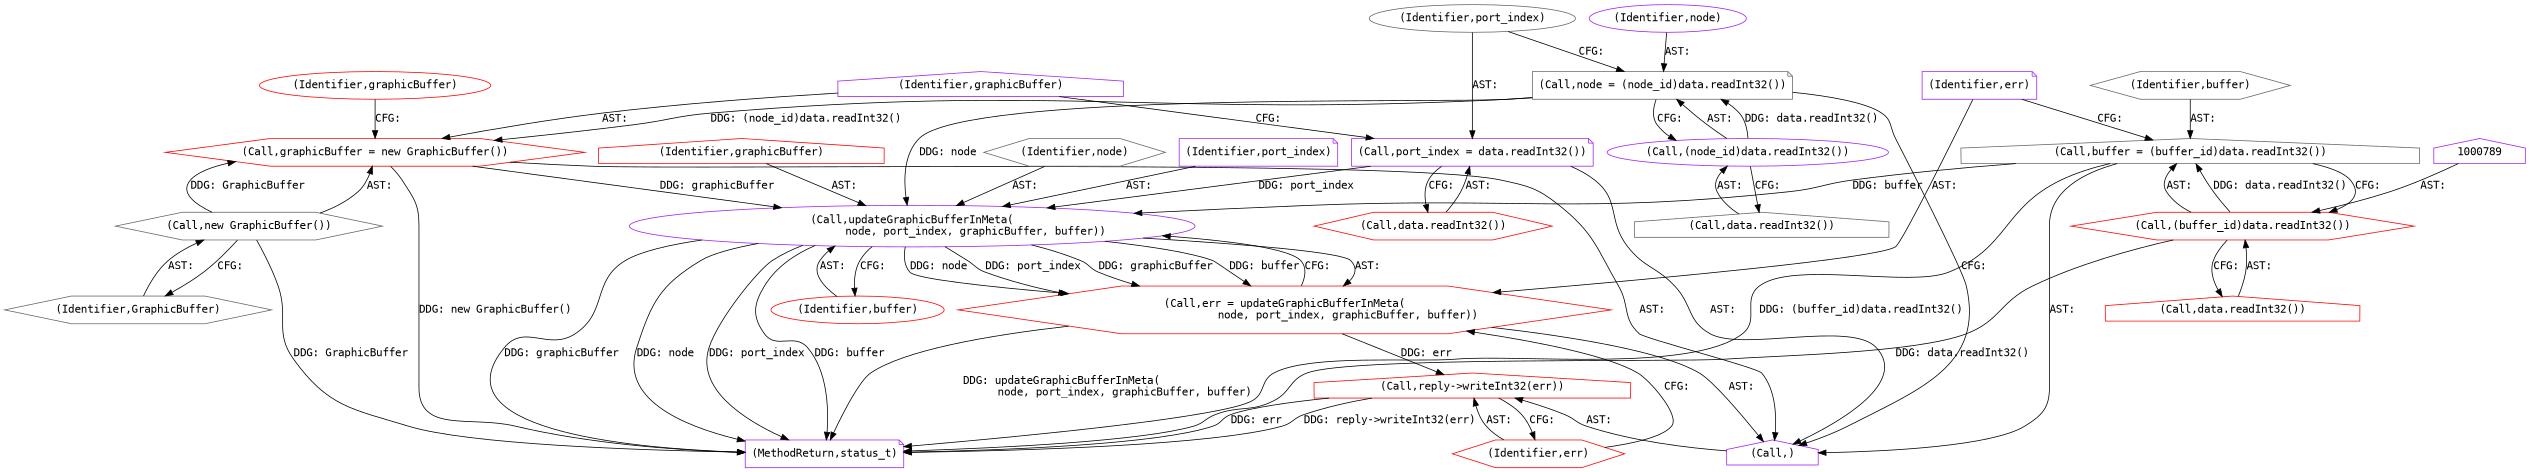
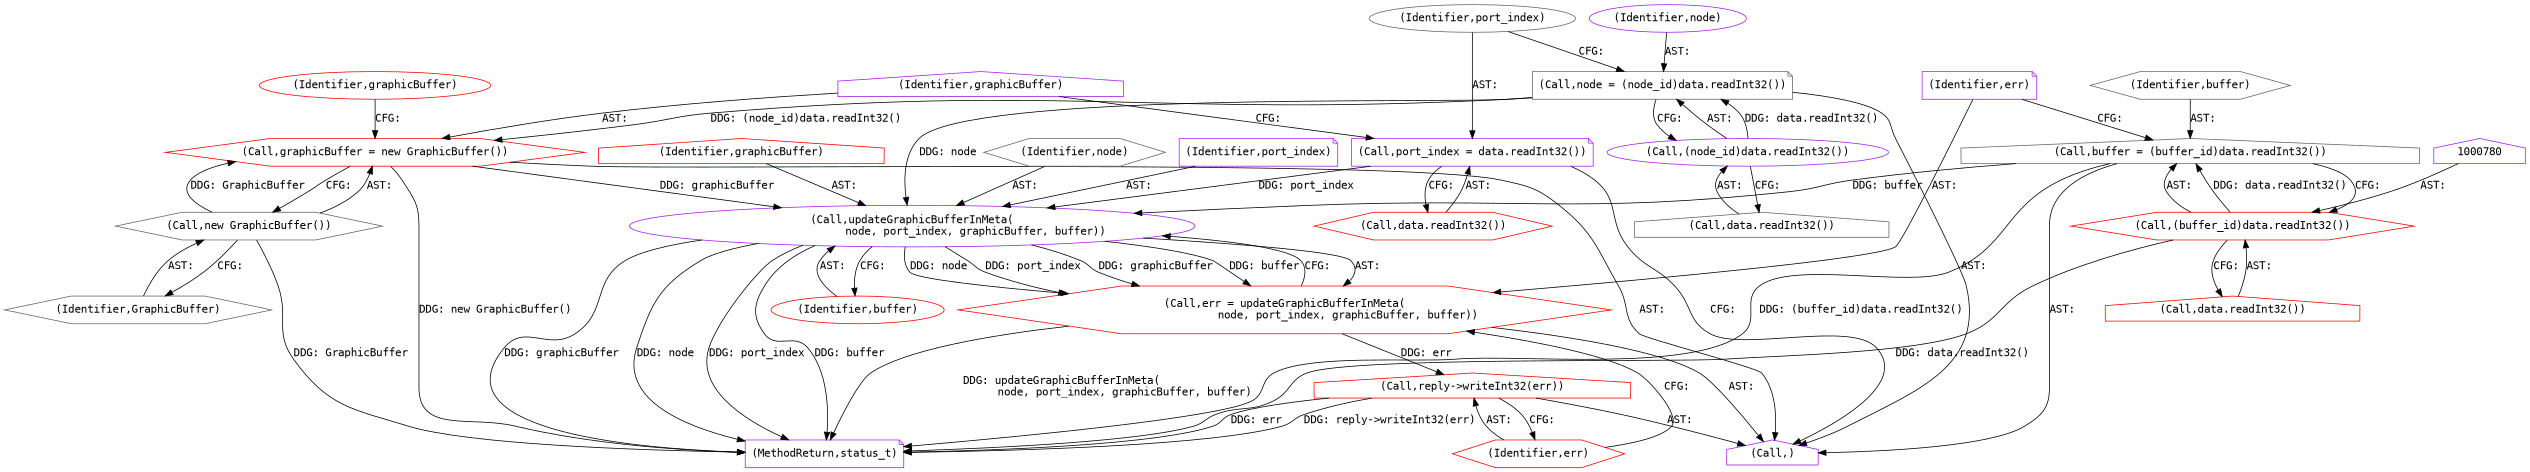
(2480, 152) -> (2480, 152)
none -> (315, 187)
(1977, 266) -> (1977, 266)
(1726, 310) -> (1726, 310)
(1622, 436) -> (1637, 418)
